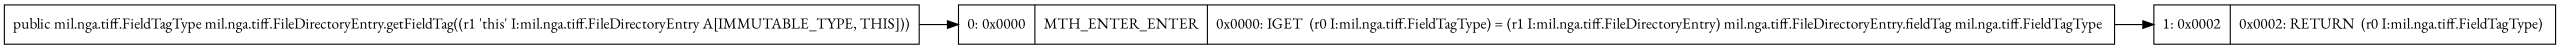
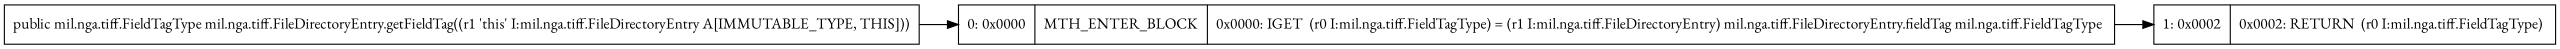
(1121, 24) -> (1121, 24)
